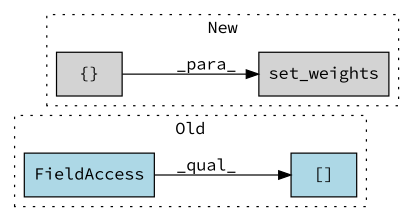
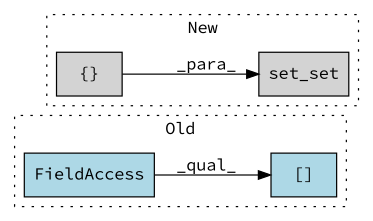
(324, 74) -> (304, 74)
